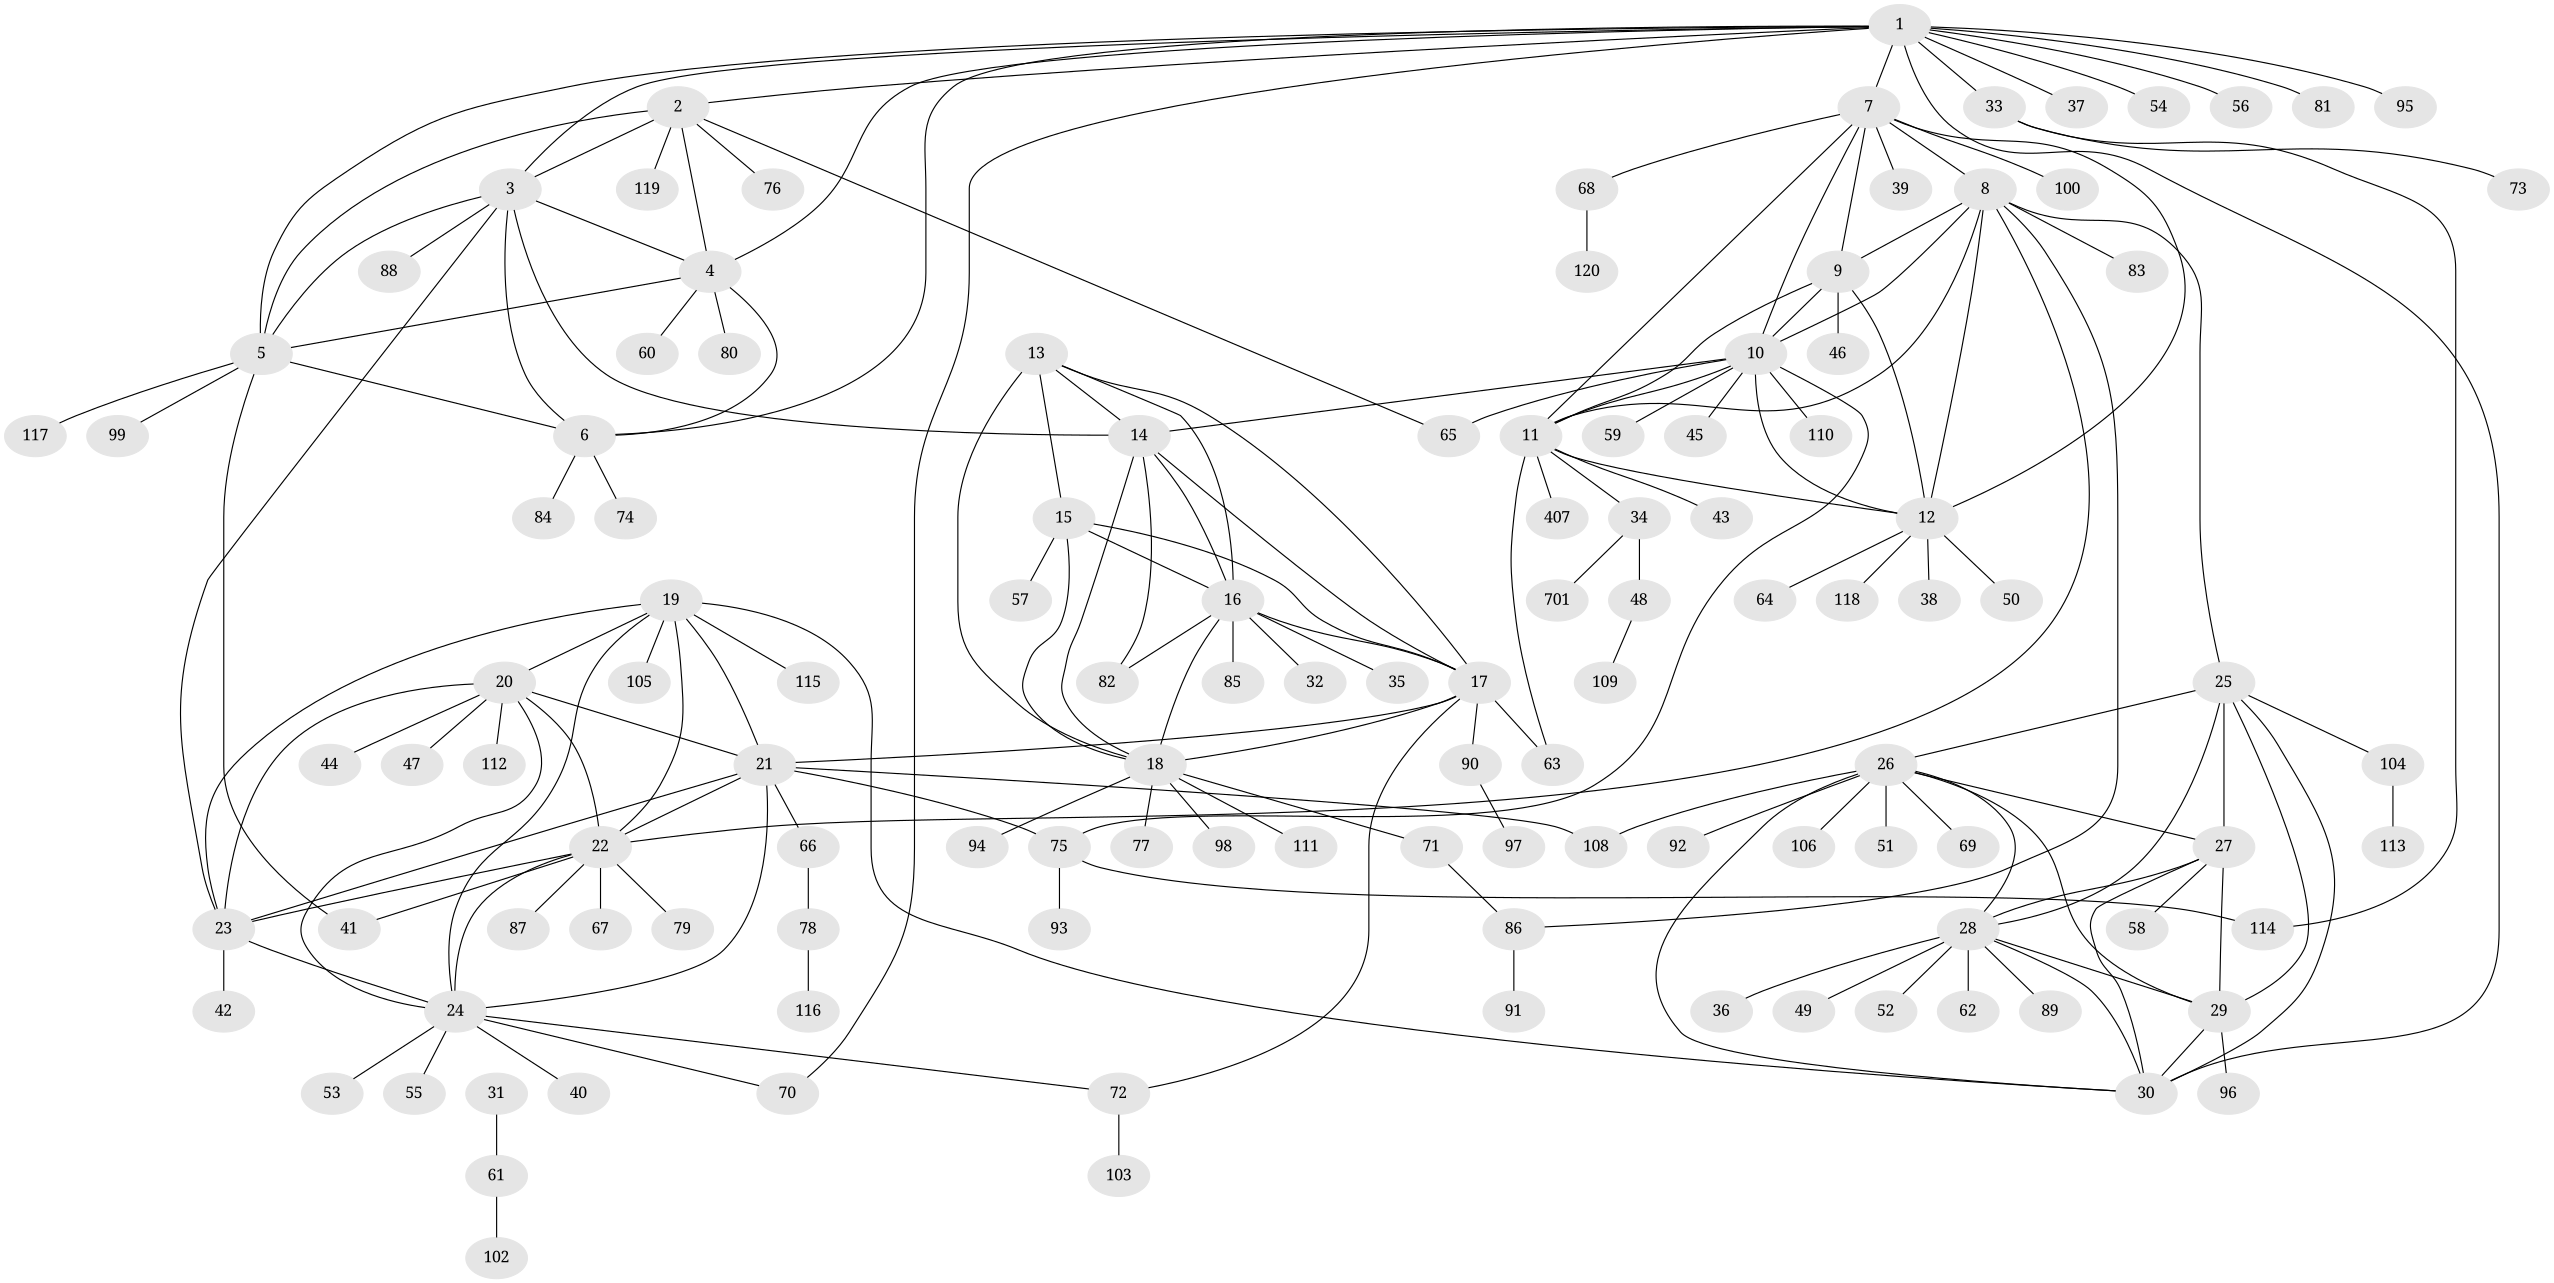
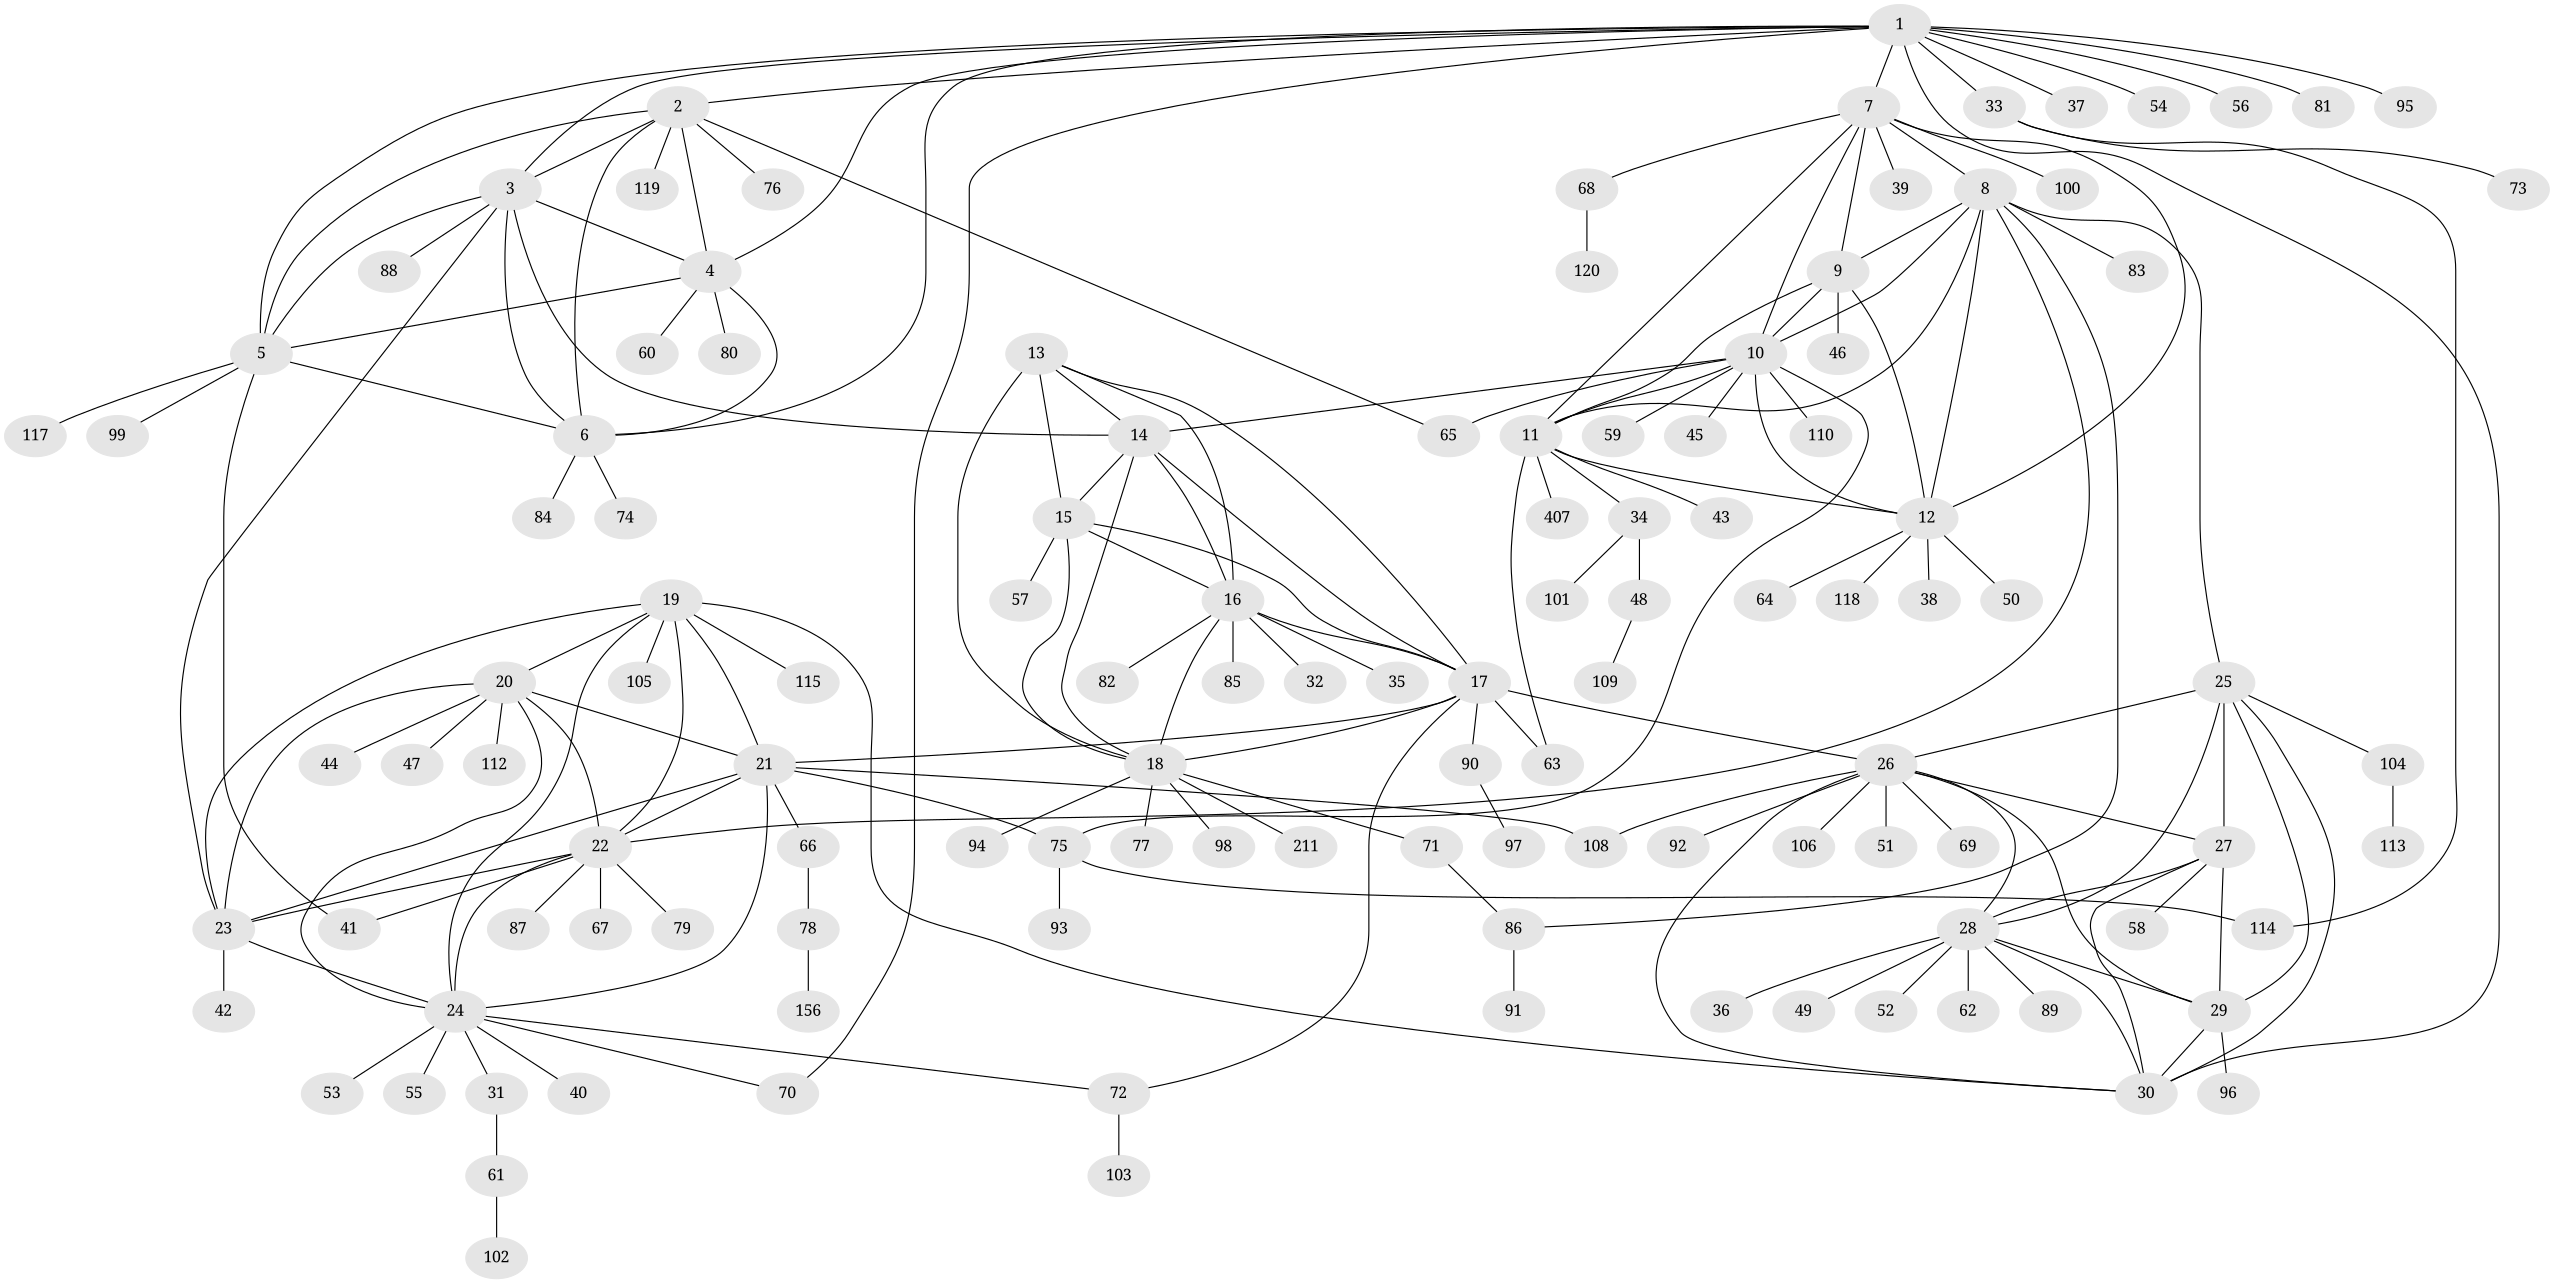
none -> (580, 256)
(1151, 569) -> (1102, 477)
(1557, 601) -> (1557, 601)
none -> (1682, 727)
(1306, 847) -> (1306, 847)
(808, 1012) -> (808, 1012)
none -> (476, 1053)
